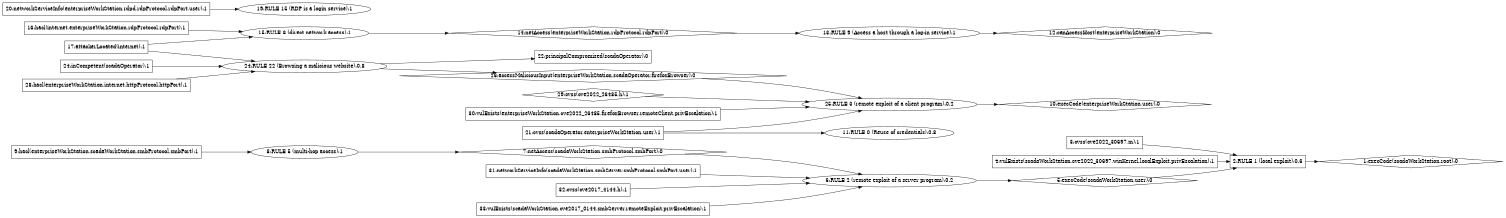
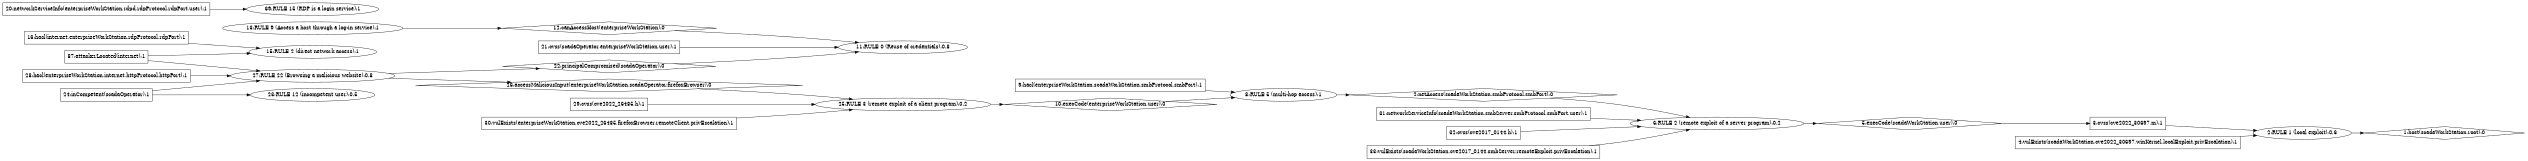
(305, 9) -> (313, 9)
(305, 33) -> (313, 52)
(593, 33) -> none
none -> (765, 35)
(106, 47) -> (106, 57)
(593, 57) -> (609, 66)
none -> (765, 59)
(305, 66) -> (313, 76)
none -> (313, 95)
(593, 95) -> (609, 104)
none -> (1199, 100)
(762, 126) -> none
(593, 152) -> (1483, 95)
(1268, 162) -> (2302, 133)
(1411, 162) -> (2444, 133)
(1193, 174) -> (2045, 123)
(593, 190) -> (1483, 133)
